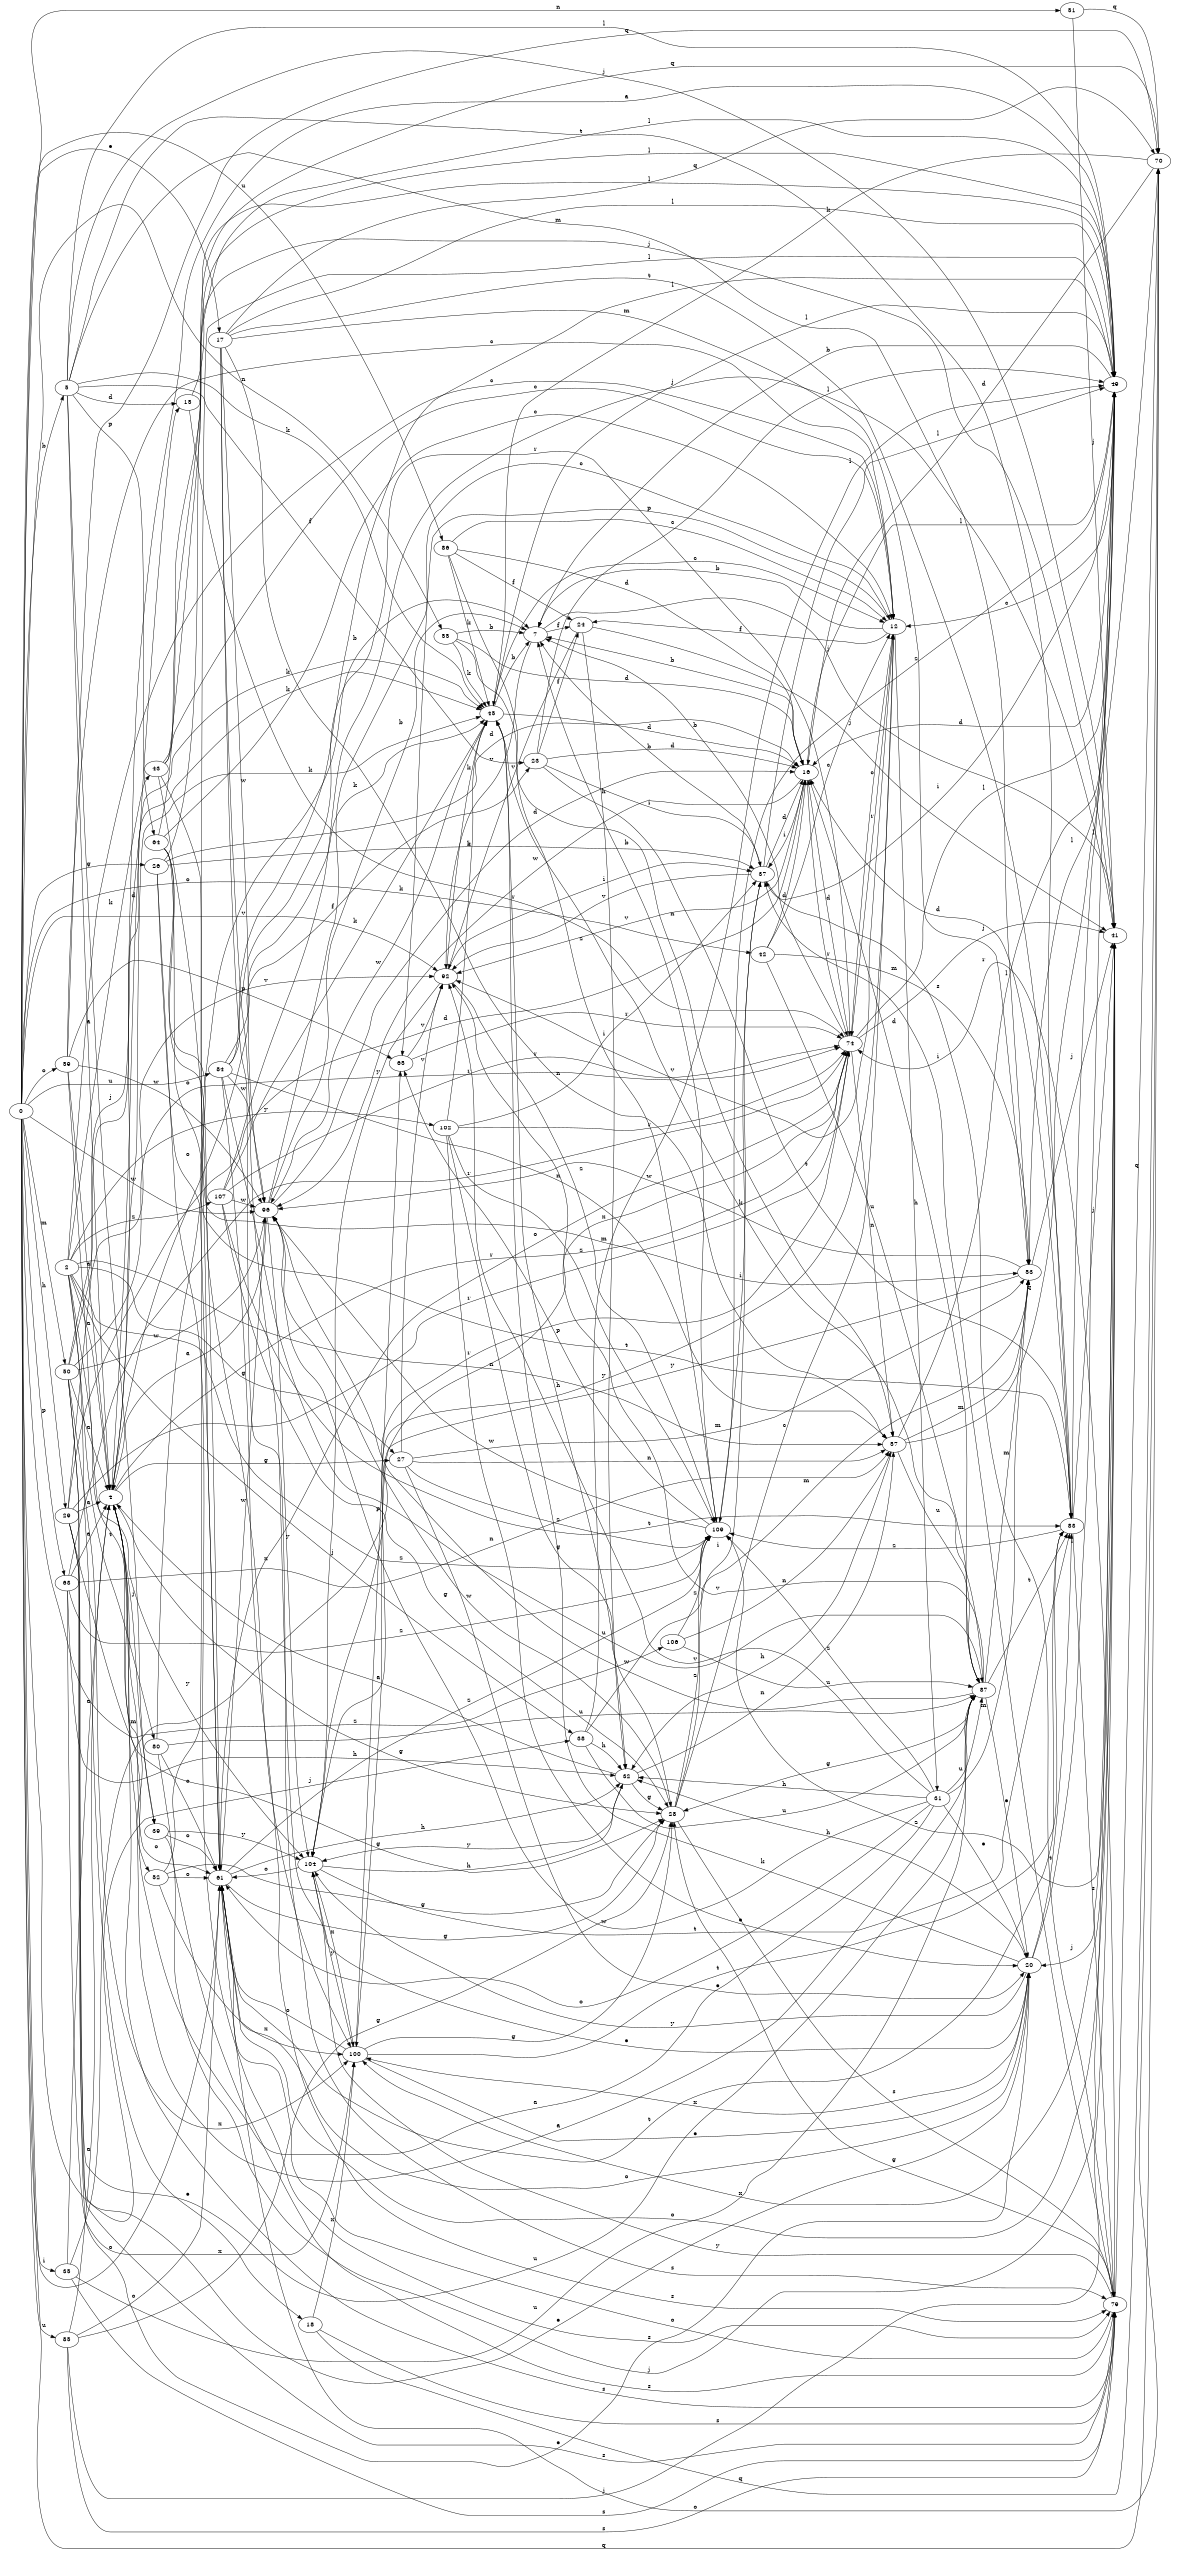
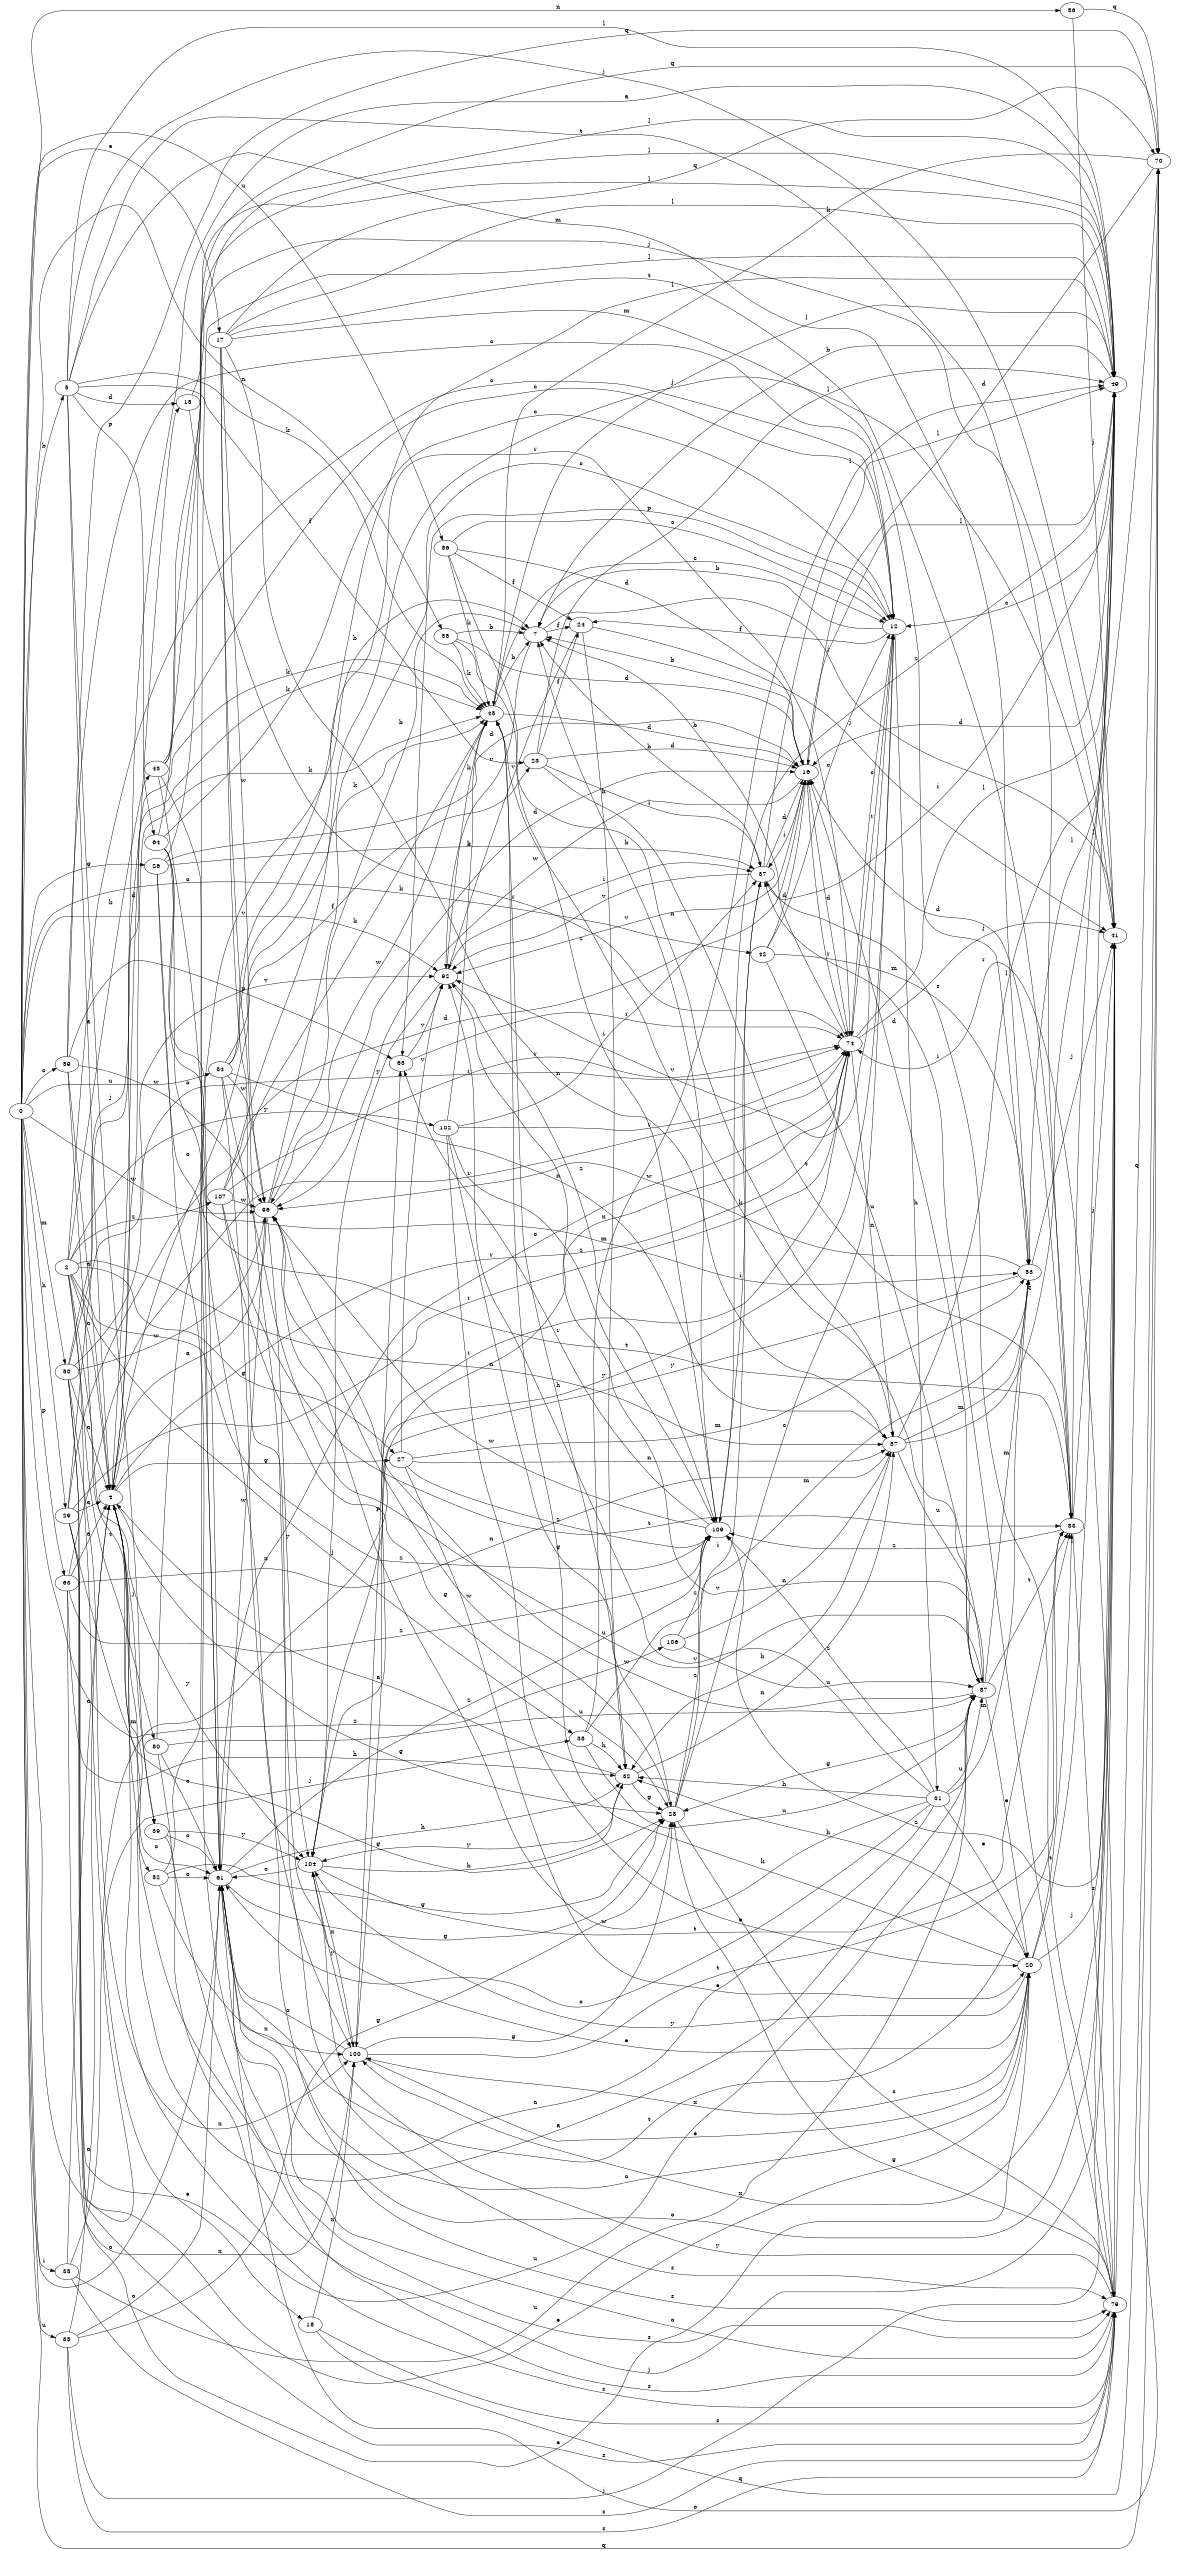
(1072, 11) -> (1072, 11)
(558, 1330) -> (558, 1330)
(1109, 1470) -> (1112, 1466)
